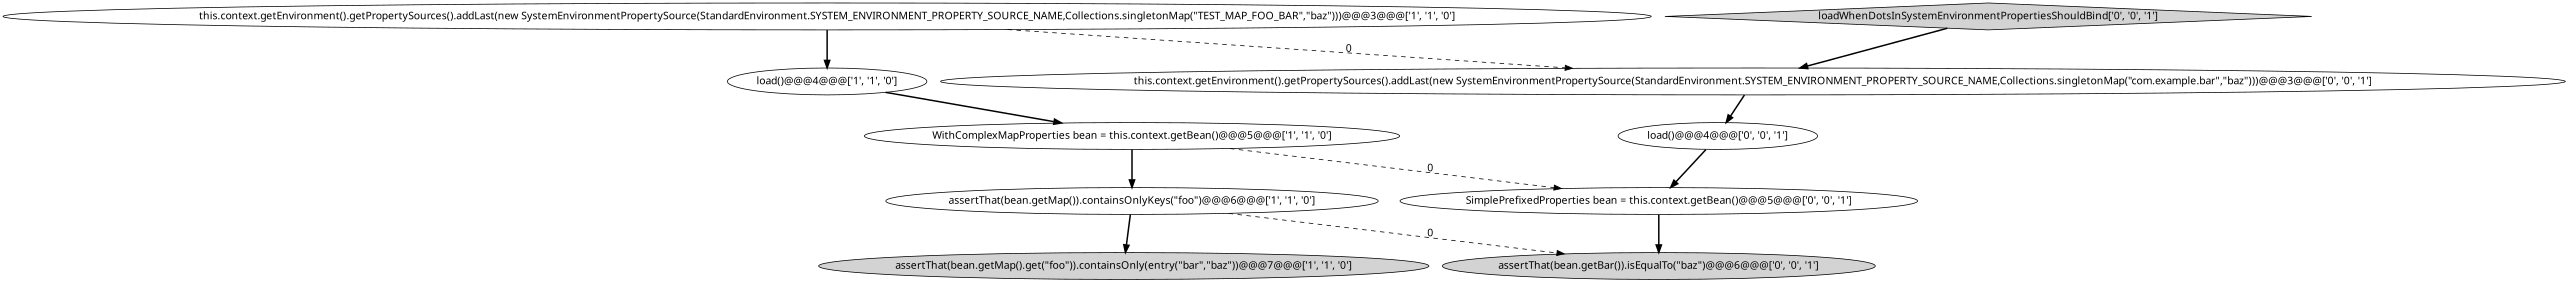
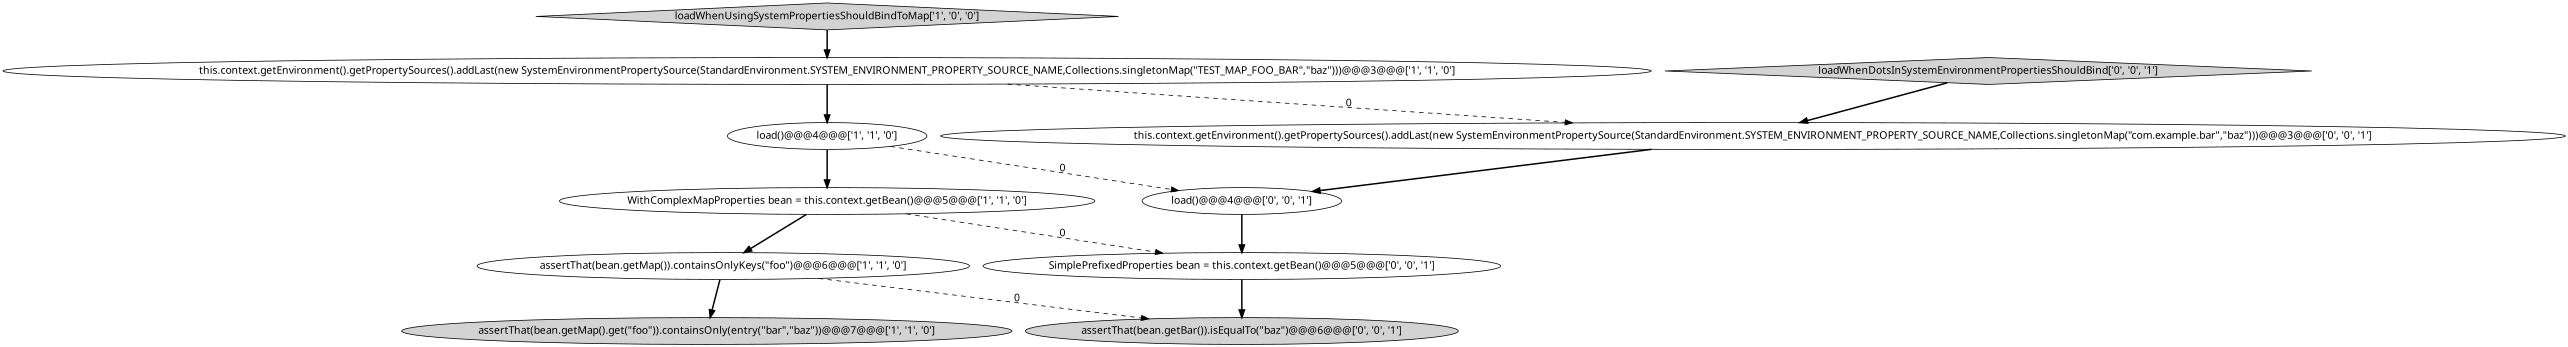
none -> (827, 16)
none -> (1031, 168)
